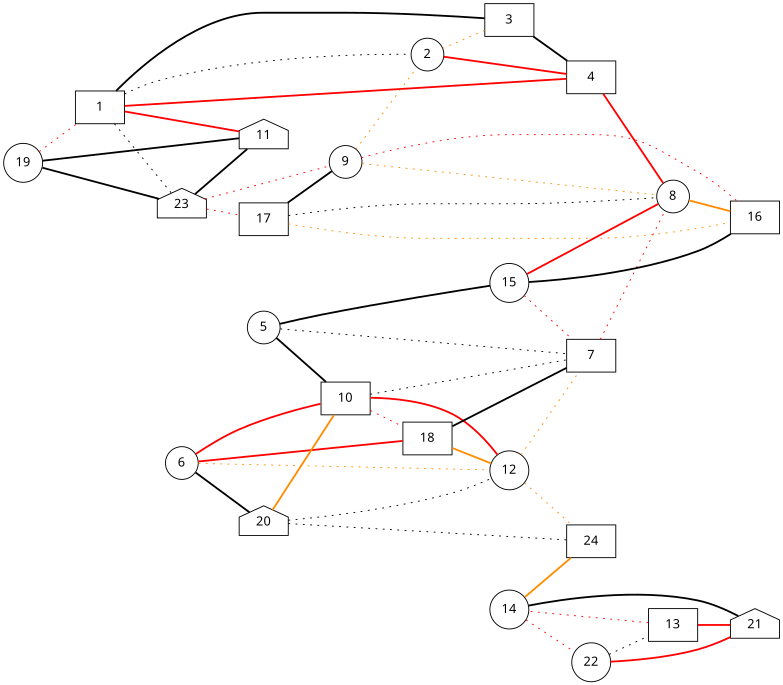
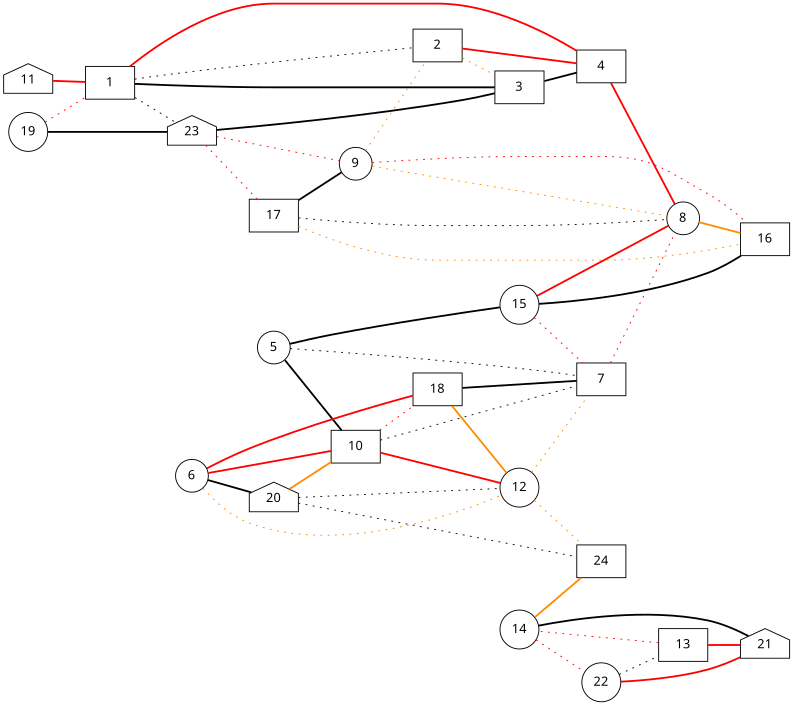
(427, 55) -> (438, 45)
(146, 149) -> none
(221, 172) -> (356, 115)
